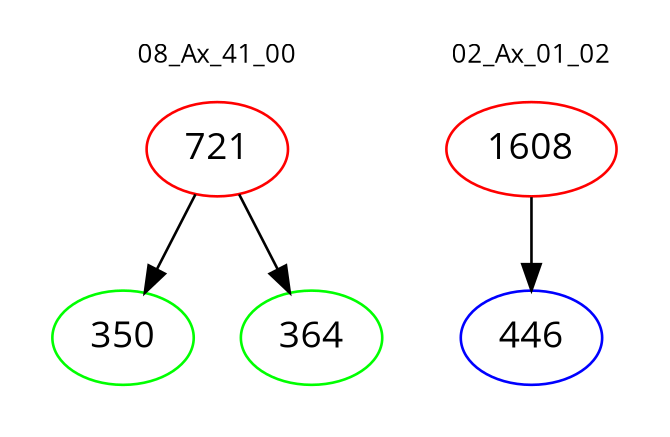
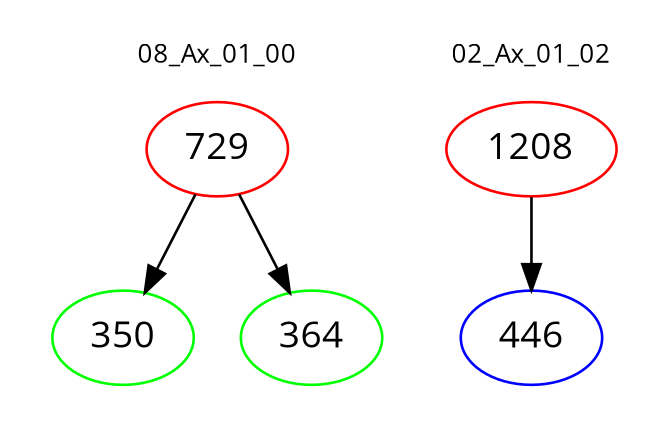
(217, 56) -> (217, 56)
(217, 149) -> (217, 149)
(531, 149) -> (531, 149)
